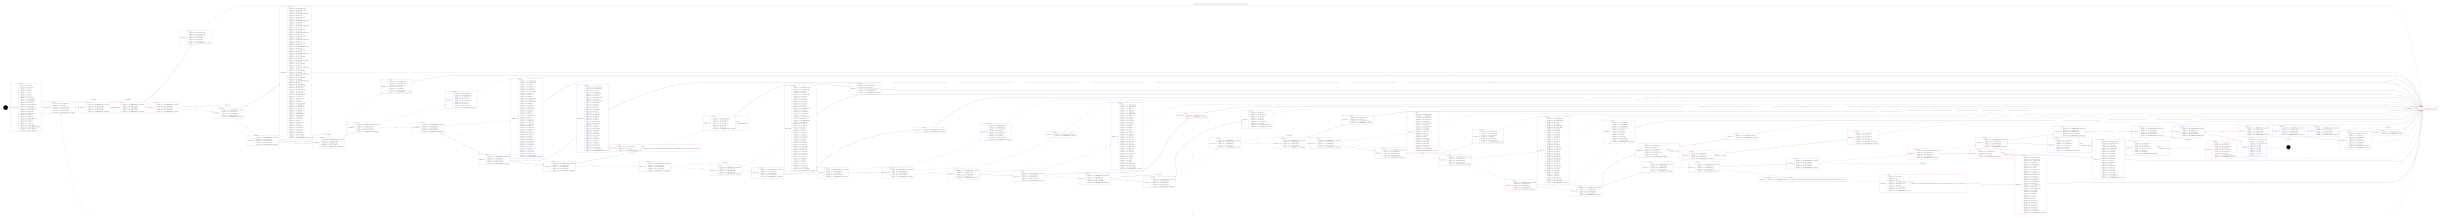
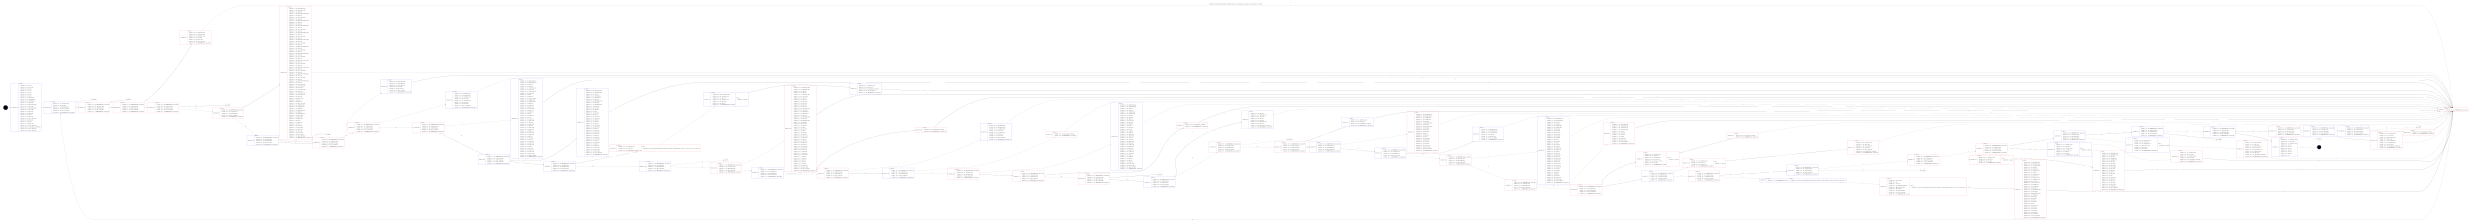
none -> (2187, 156)
